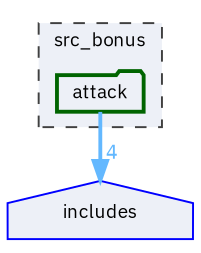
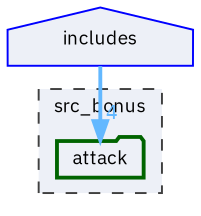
(100, 140) -> (100, 102)
